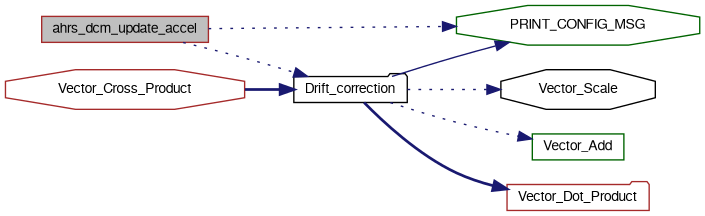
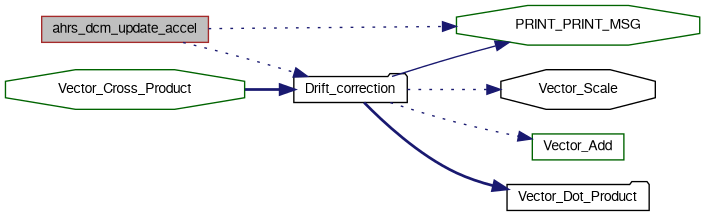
(578, 25) -> (578, 25)
(125, 90) -> (125, 90)
(578, 197) -> (578, 197)
